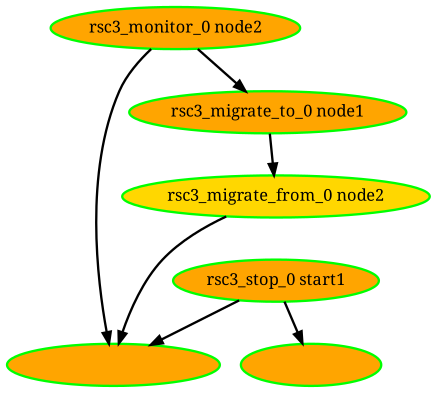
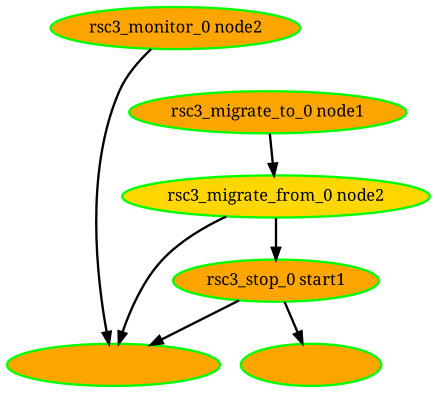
(217, 66) -> none
none -> (276, 233)
